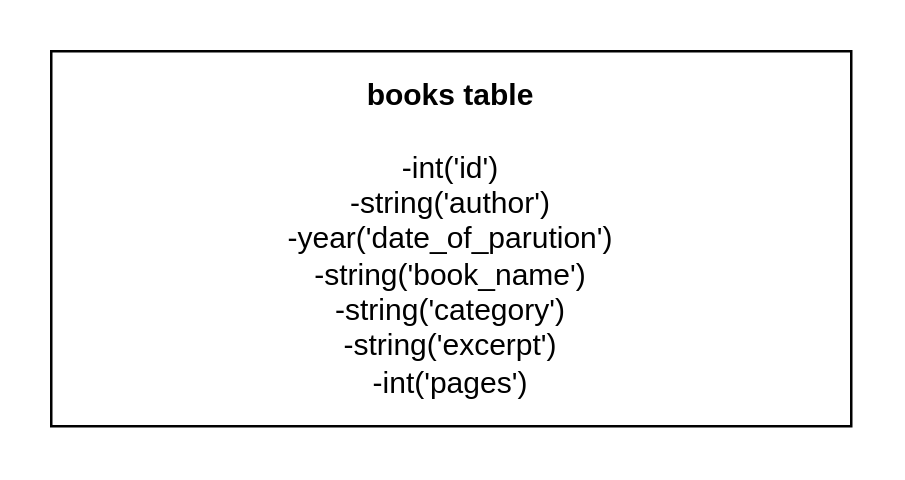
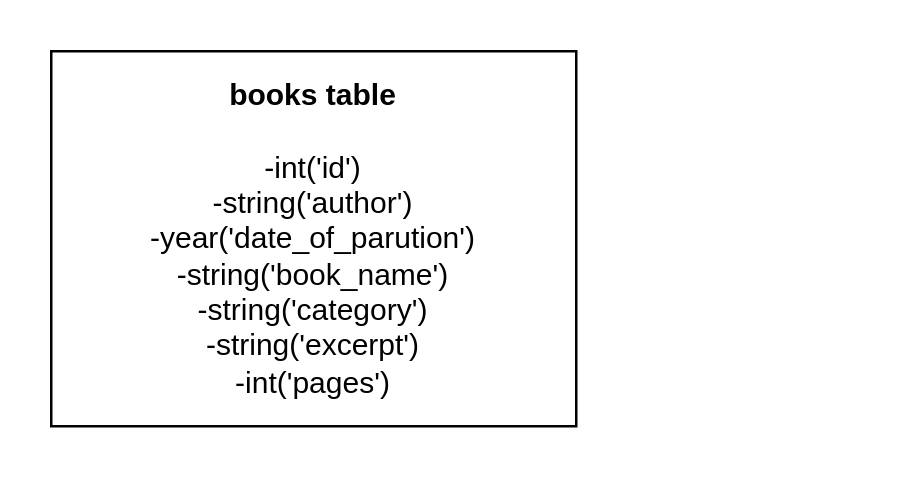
(451, 239) -> (314, 239)
